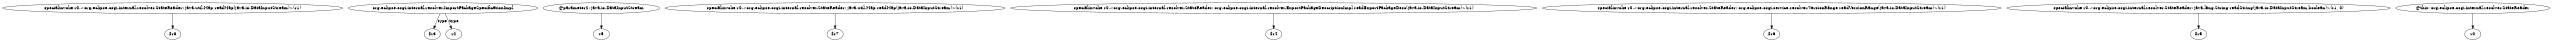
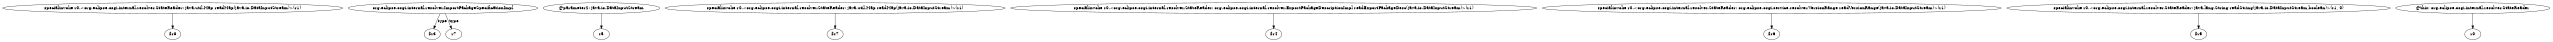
(454, 34) -> (454, 34)
